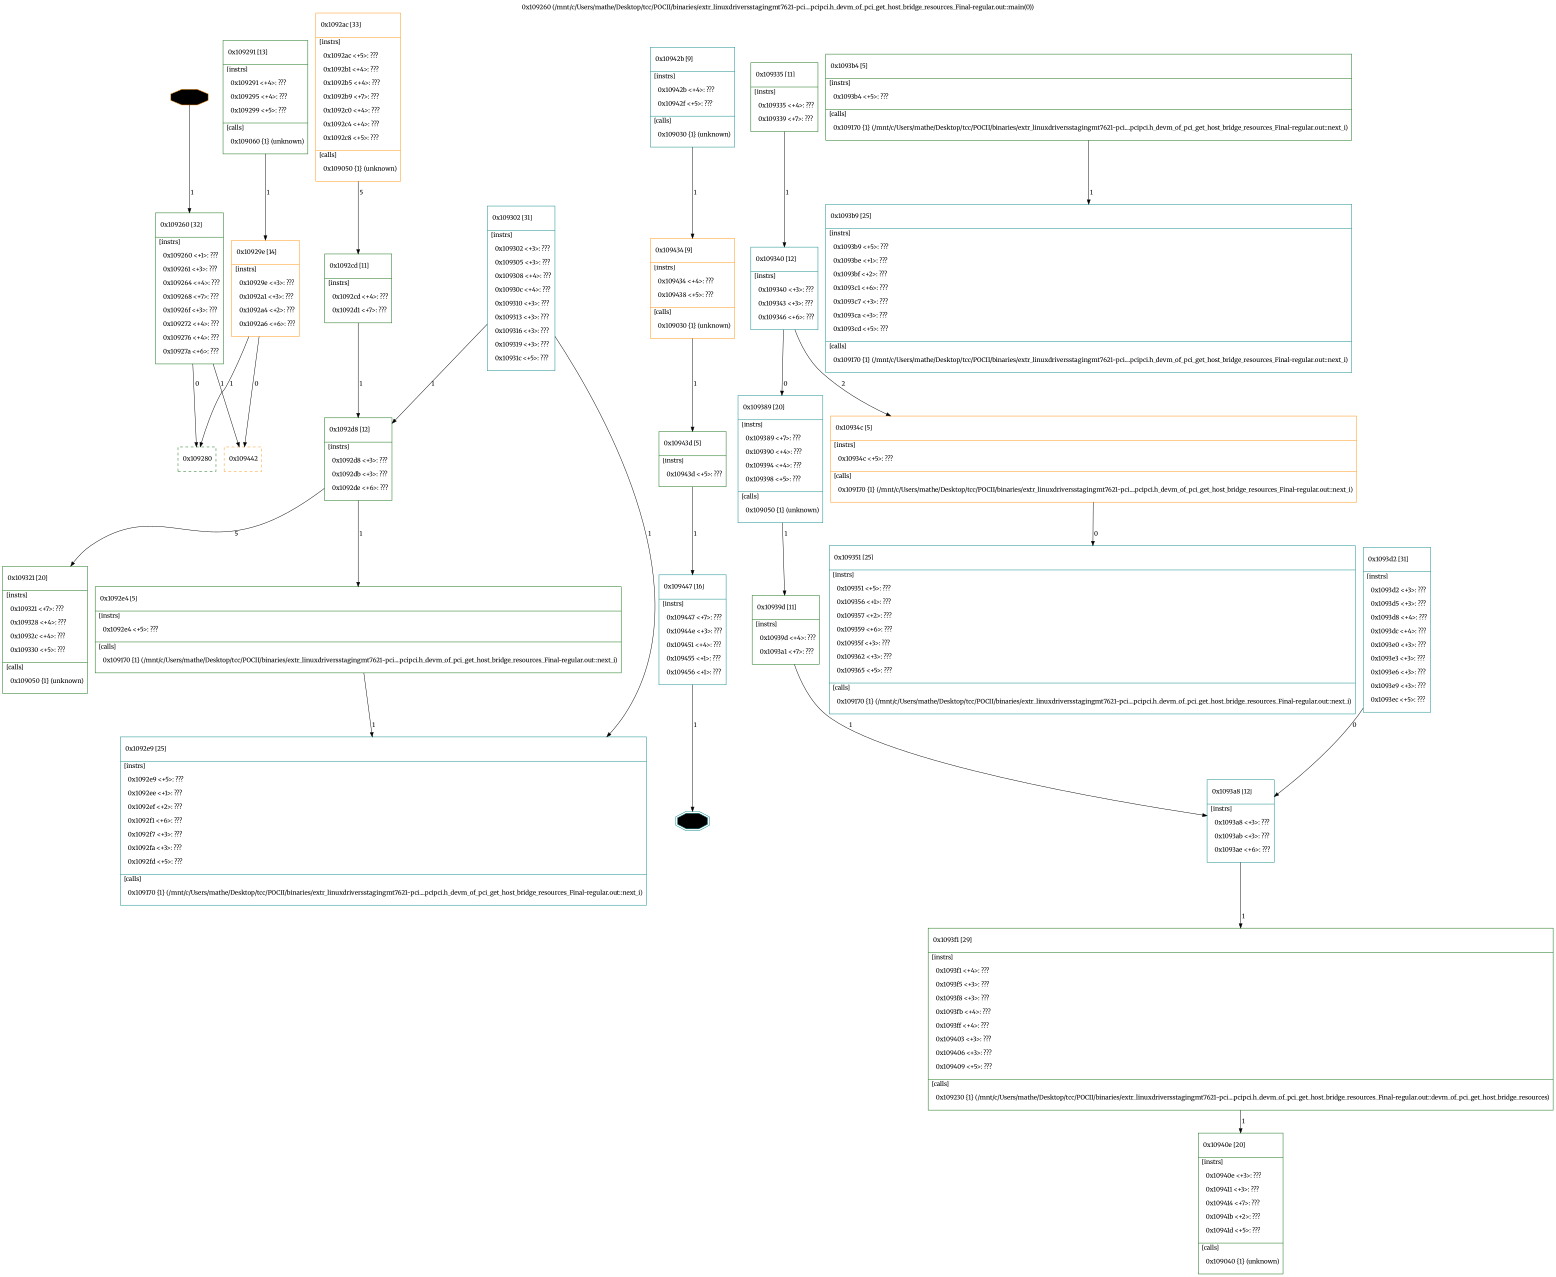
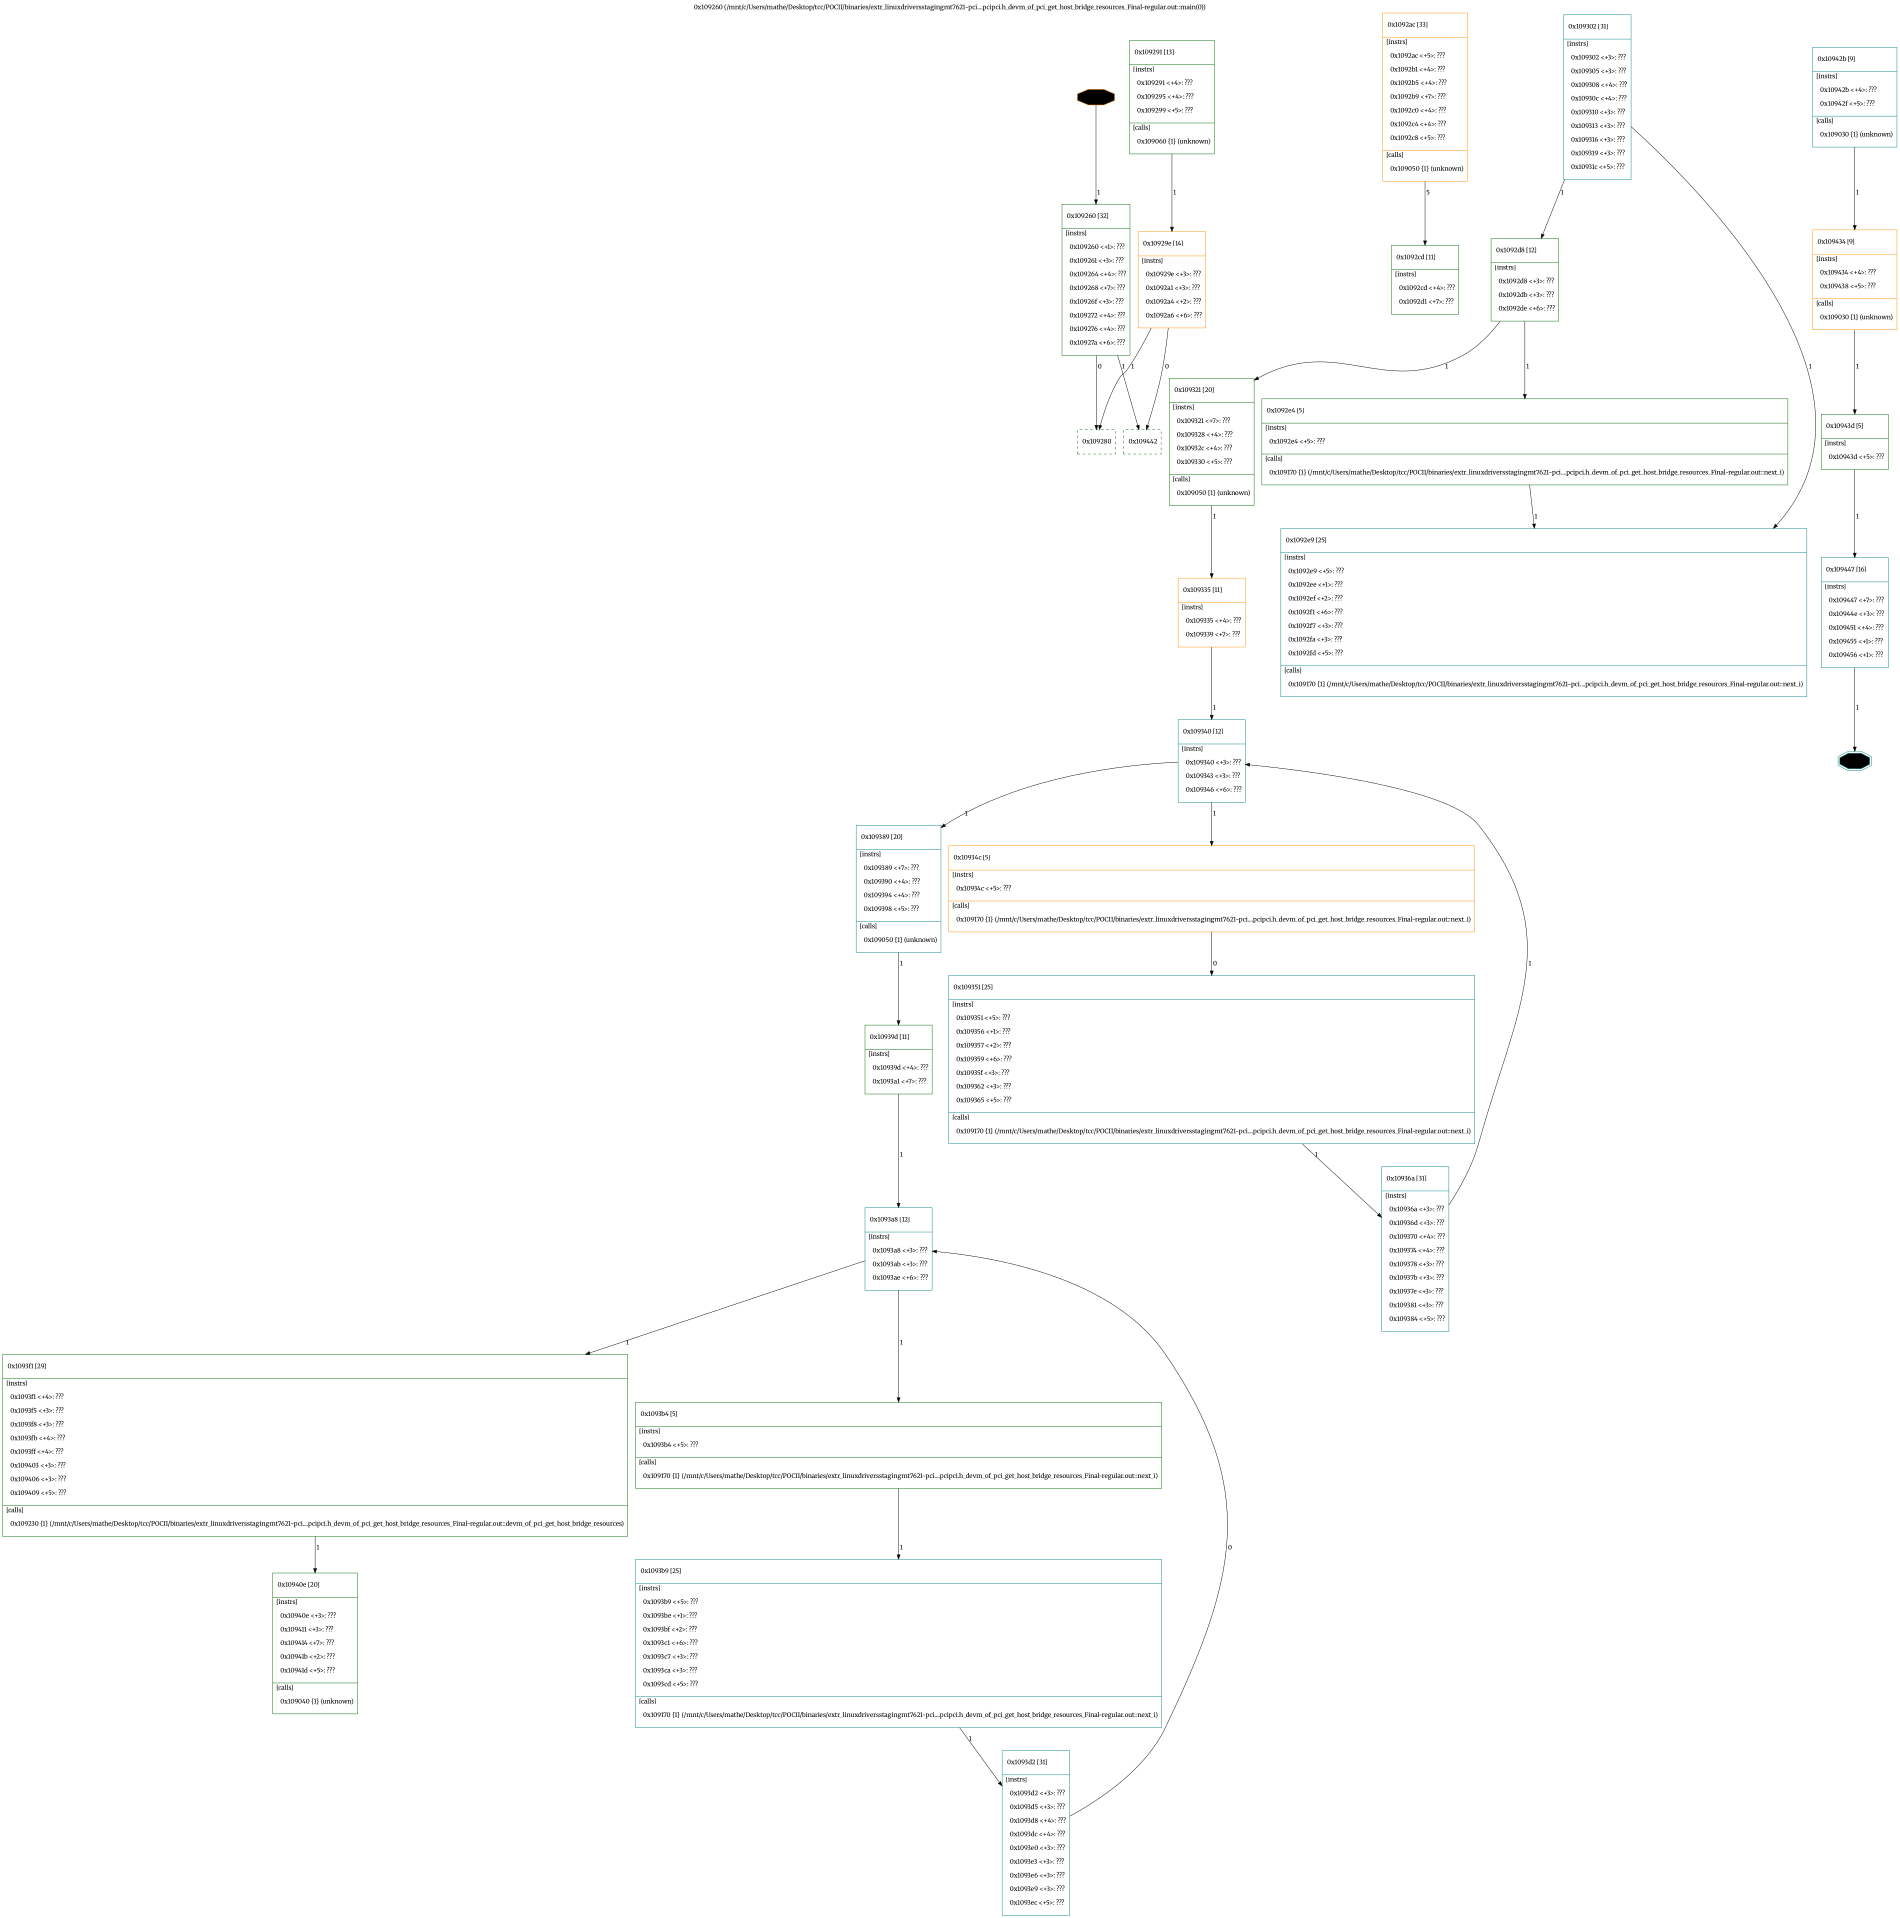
(784, 97) -> (1212, 613)
(358, 368) -> none
(785, 384) -> (966, 814)
(843, 384) -> (1214, 814)
(243, 459) -> (1142, 442)
(236, 534) -> (1446, 367)
none -> (1212, 540)
none -> (1415, 1249)
none -> (899, 1344)
none -> (979, 1755)
